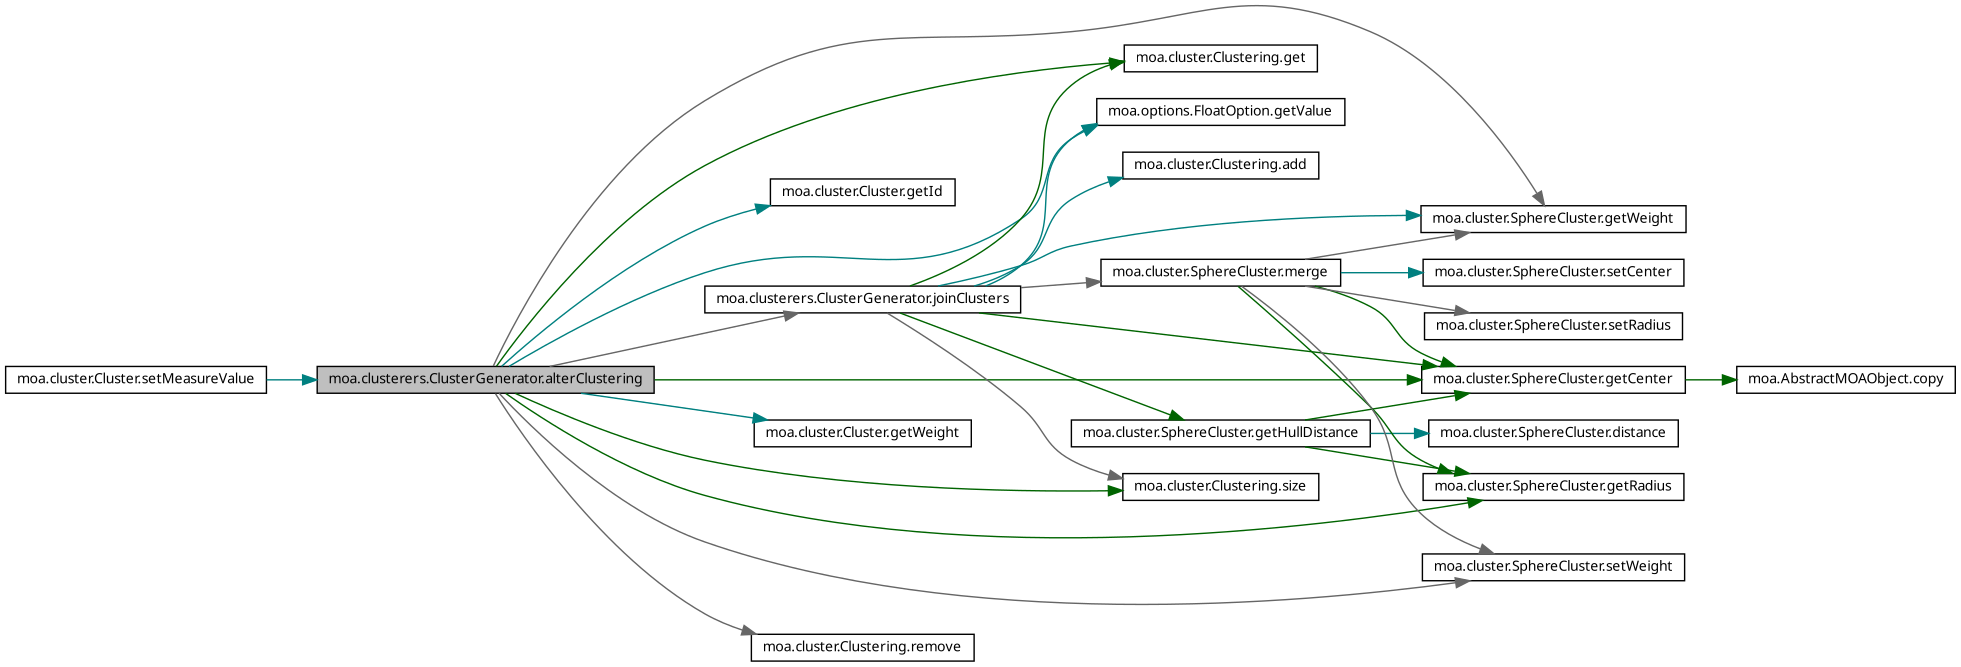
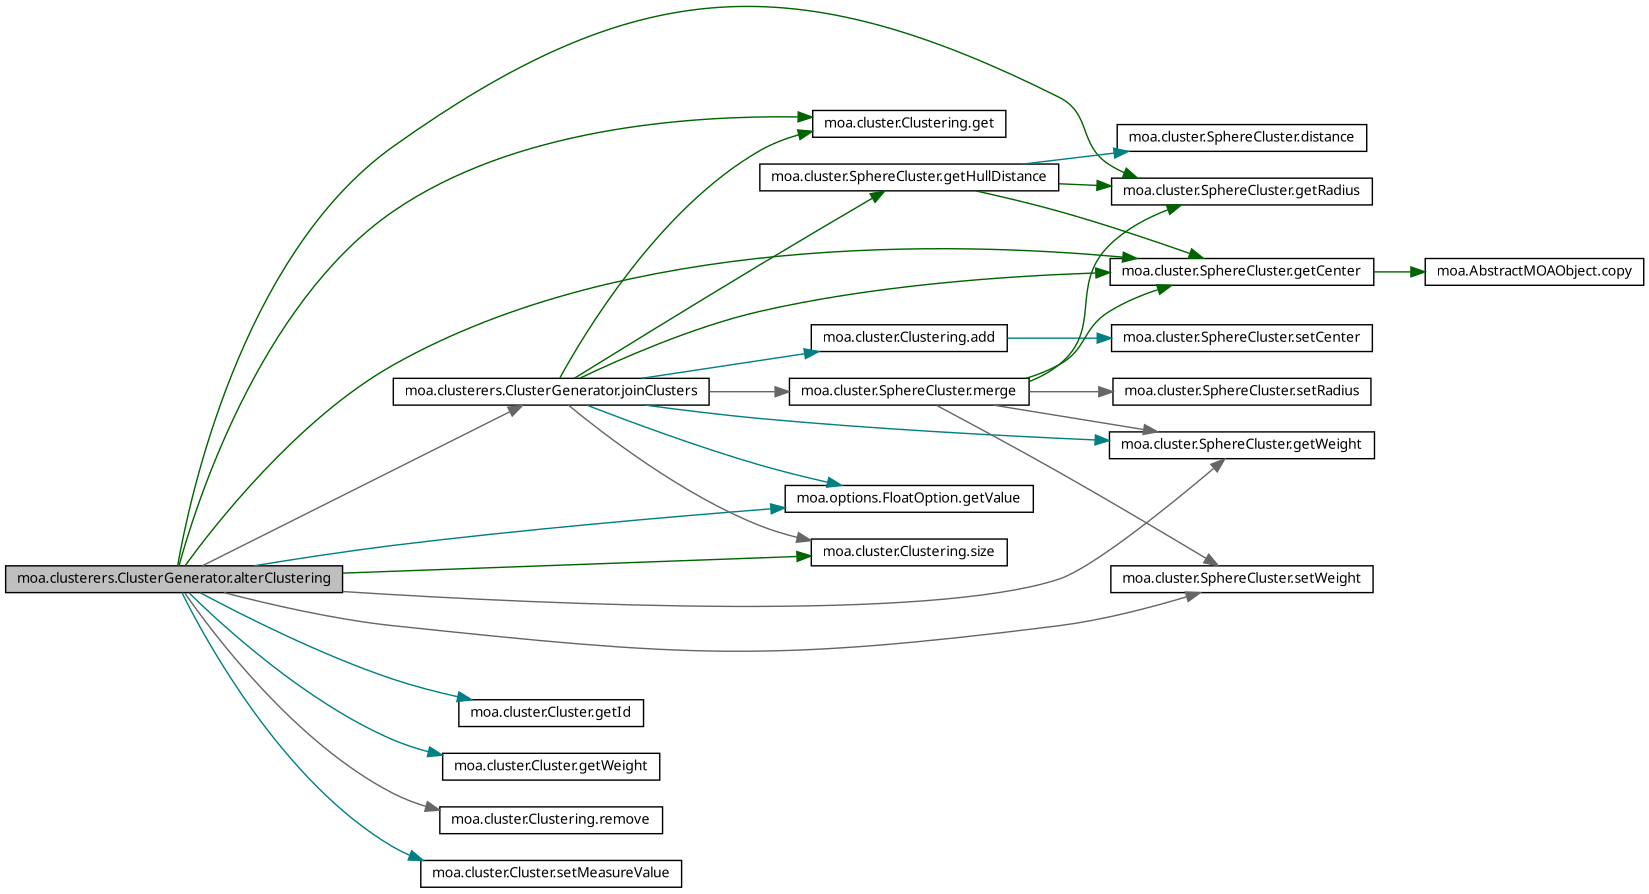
(1375, 273) -> (1052, 338)
(285, 380) -> (277, 741)
